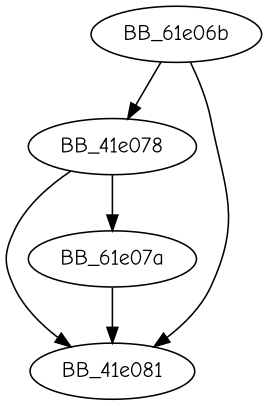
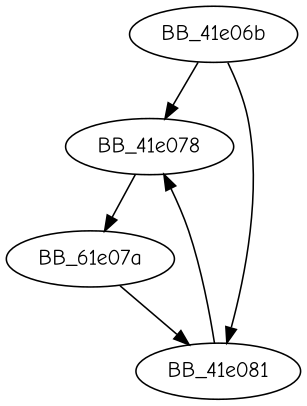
(176, 34) -> (214, 34)
(7, 251) -> (198, 264)
